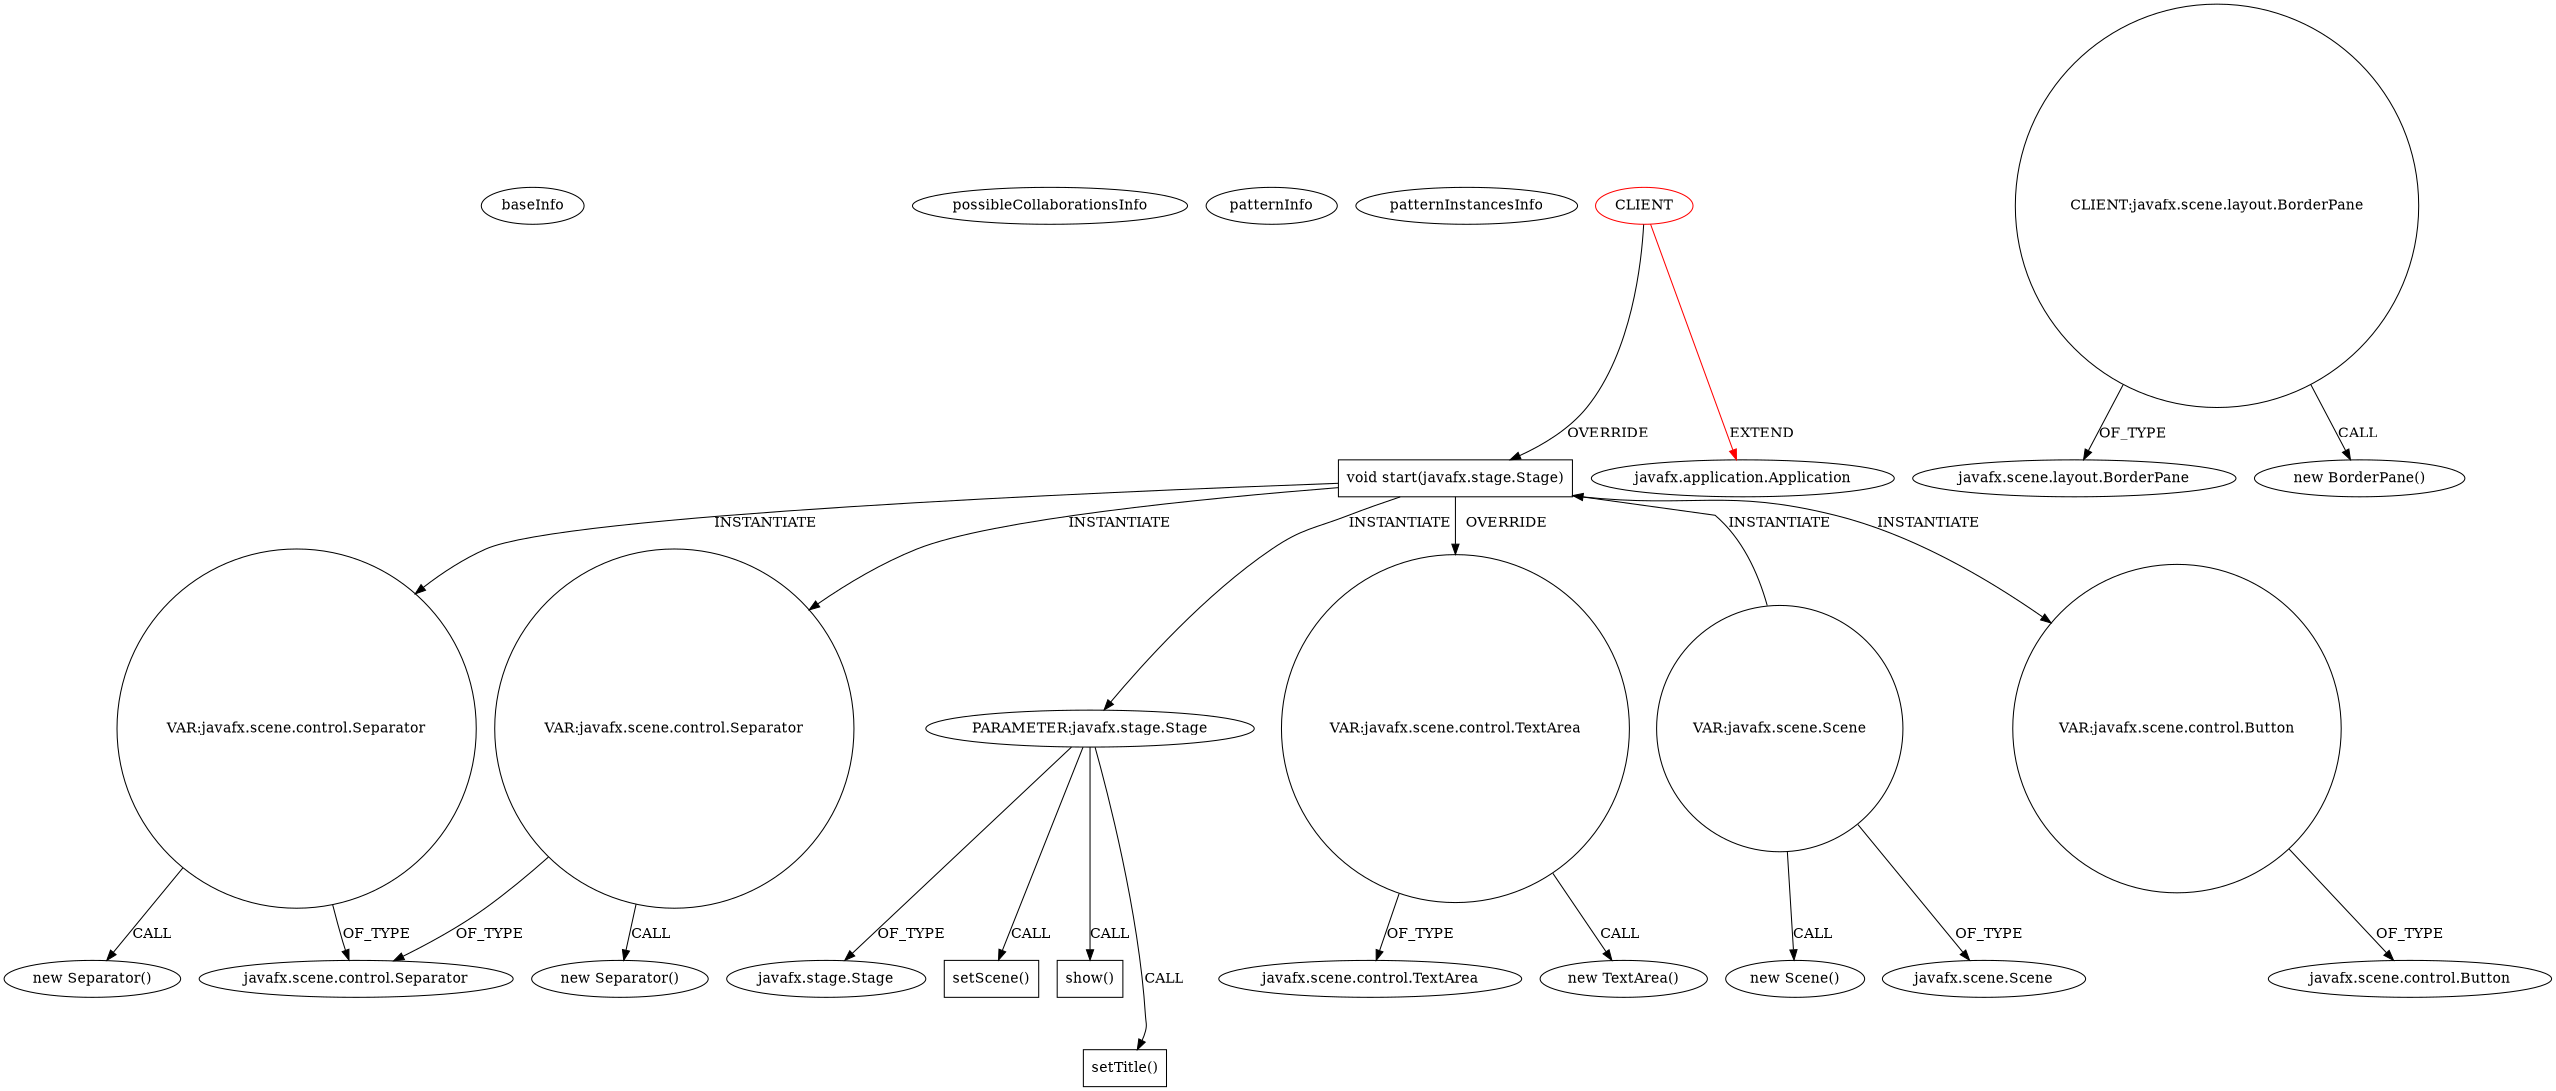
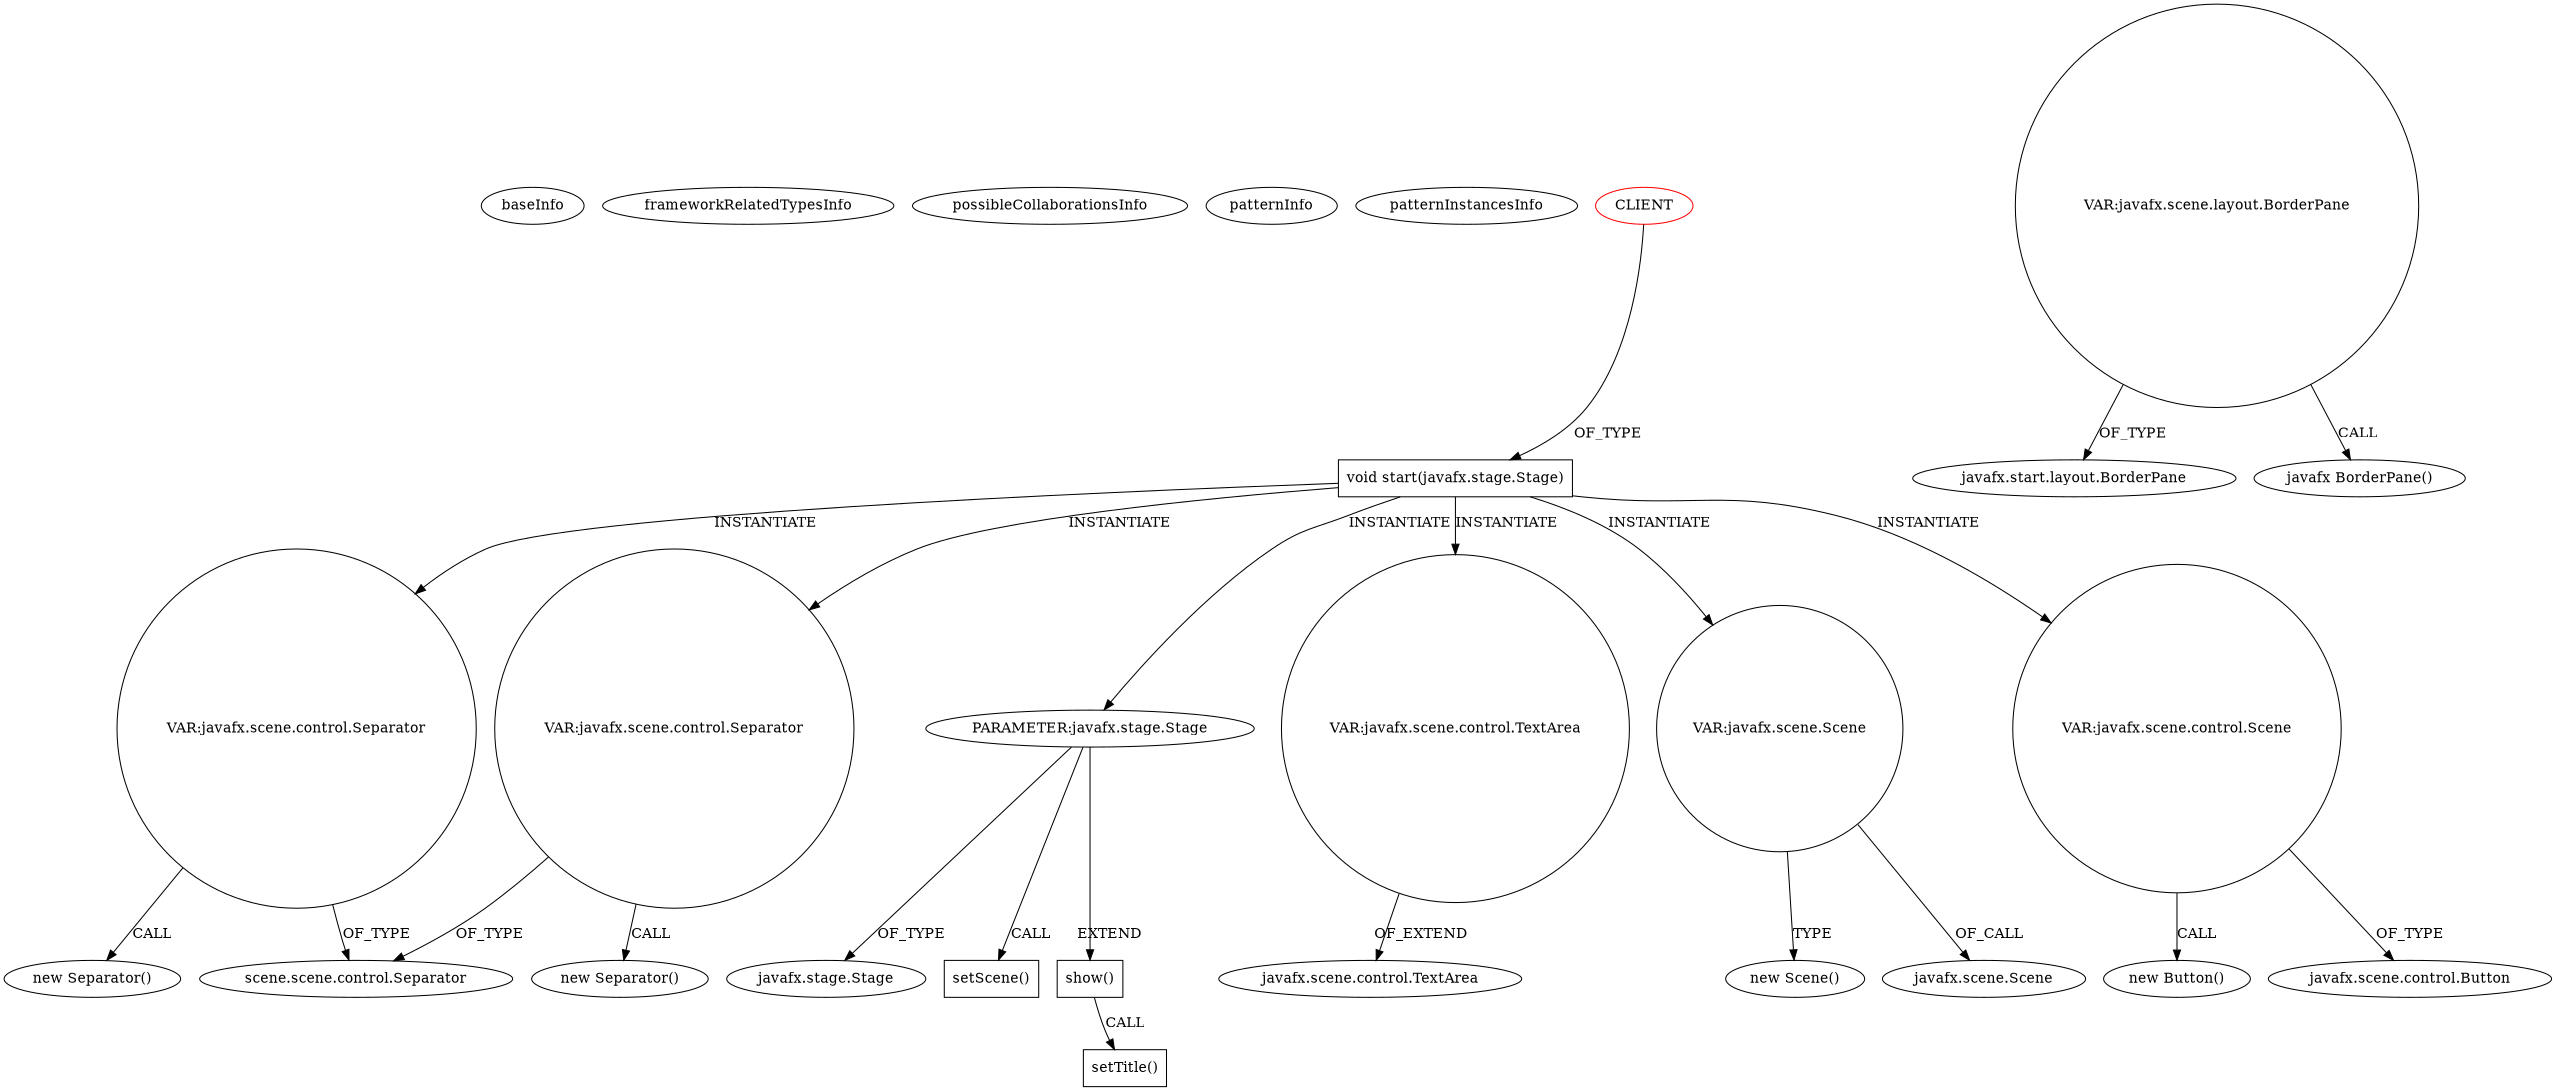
none -> (748, 206)
(2217, 206) -> (2217, 206)
(1608, 434) -> (1608, 434)
(1743, 478) -> none
(2074, 478) -> (2074, 478)
(2360, 478) -> (2360, 478)
(1702, 513) -> (1629, 542)
(1507, 523) -> (1507, 523)
(2177, 729) -> (2177, 729)
(1129, 893) -> (1101, 1019)
(1110, 934) -> (1110, 934)
(1421, 934) -> (1421, 934)
(1813, 934) -> (1813, 934)
(1990, 934) -> (1990, 934)
(356, 979) -> (356, 979)
(1624, 979) -> none
none -> (2177, 979)
